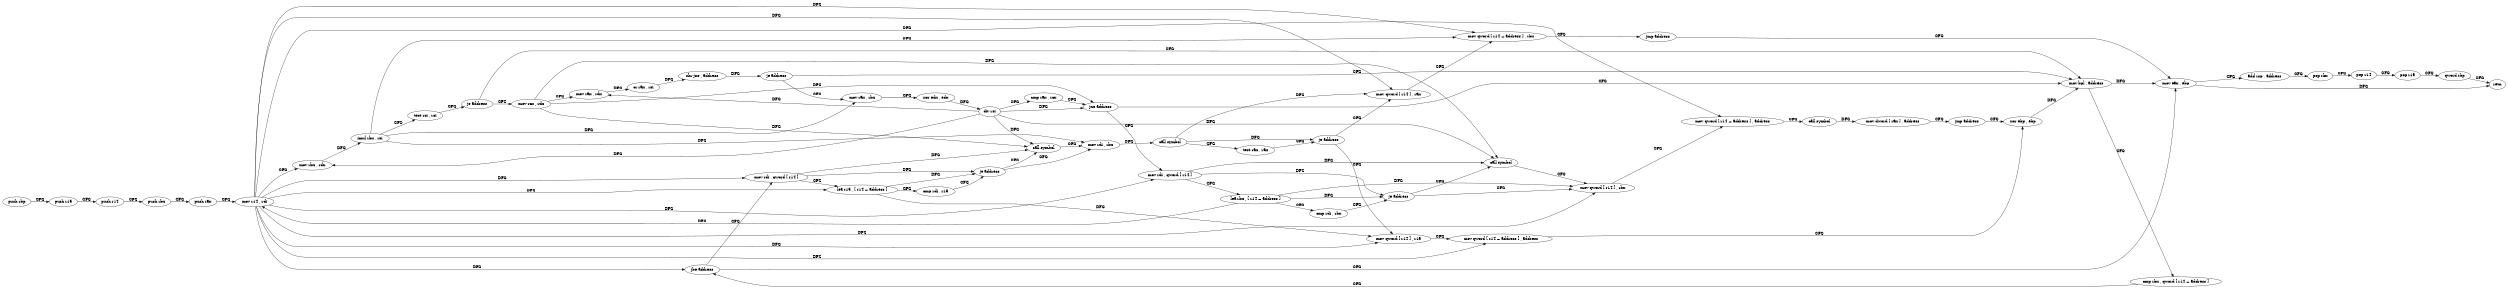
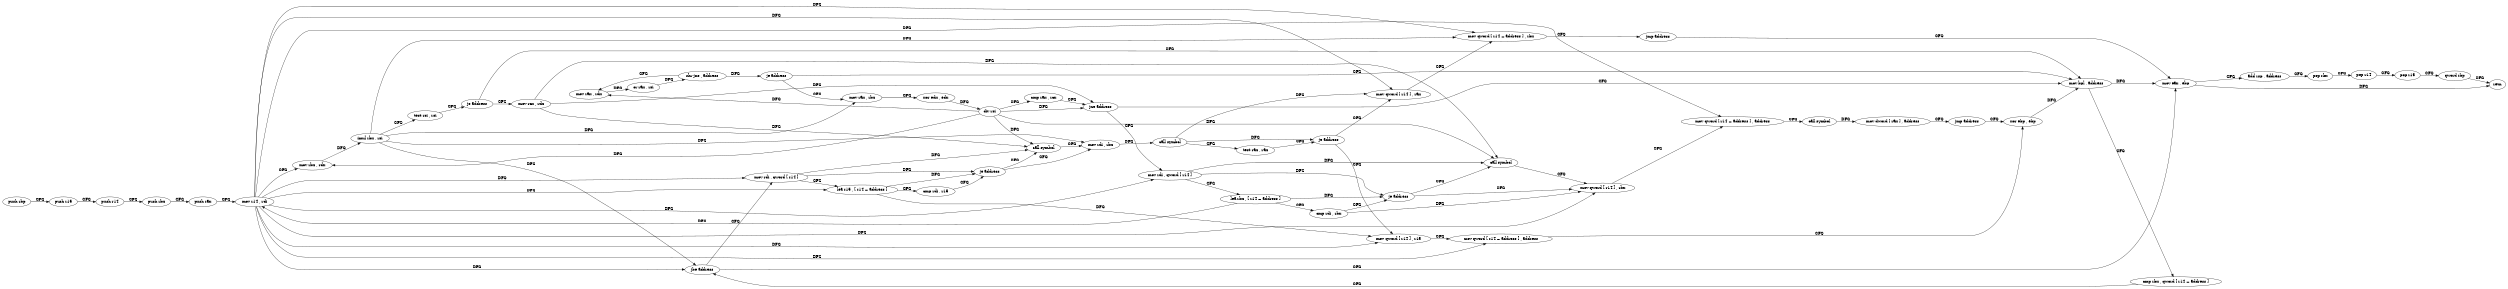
(559, 99) -> (639, 78)
none -> (547, 175)
(1423, 183) -> (1463, 204)
